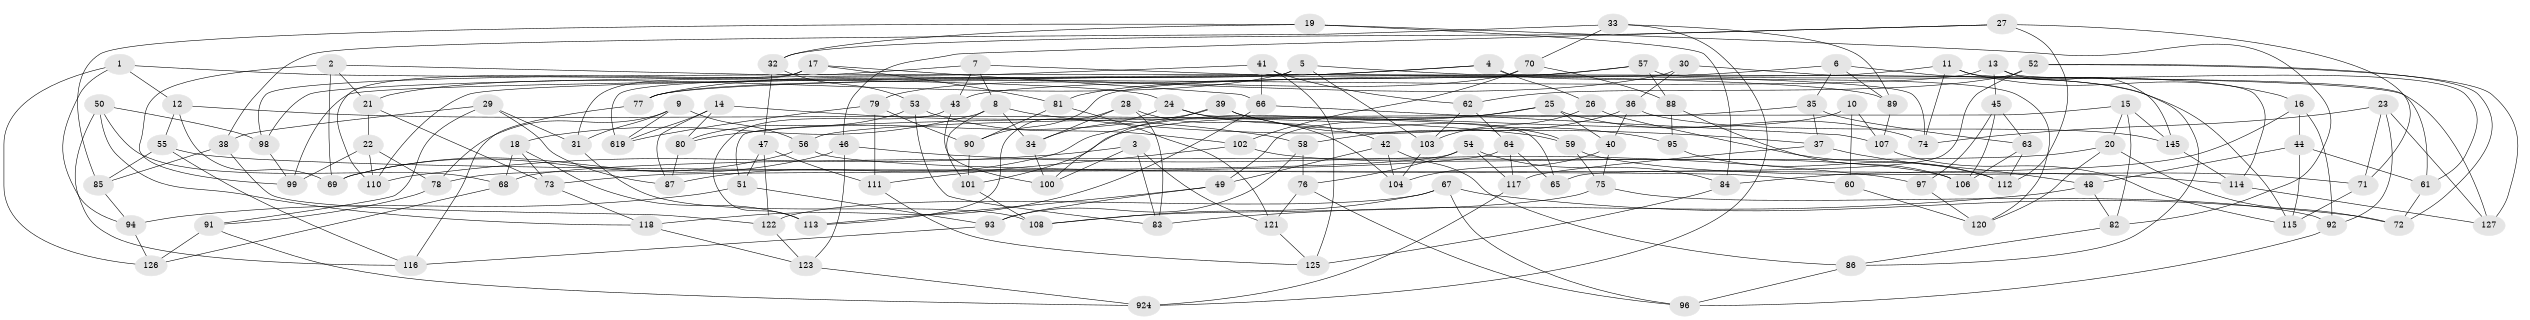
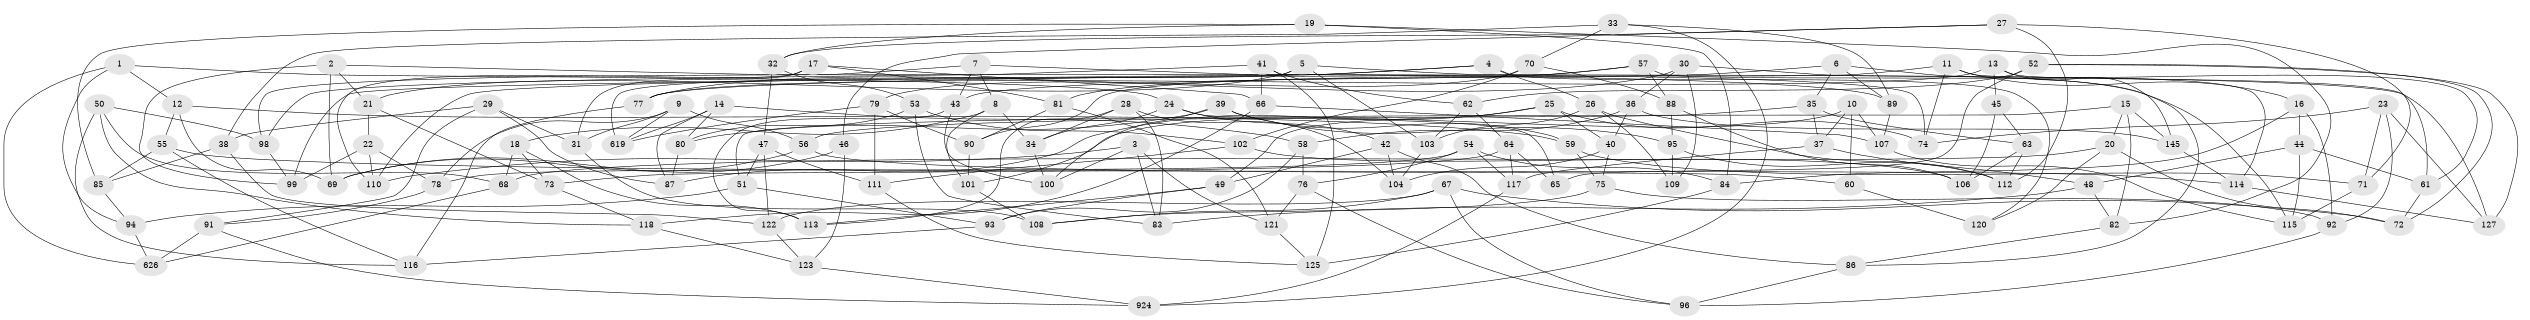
(1406, 132) -> (1836, 125)
none -> (1672, 185)
(1922, 185) -> none
(151, 266) -> (151, 266)
